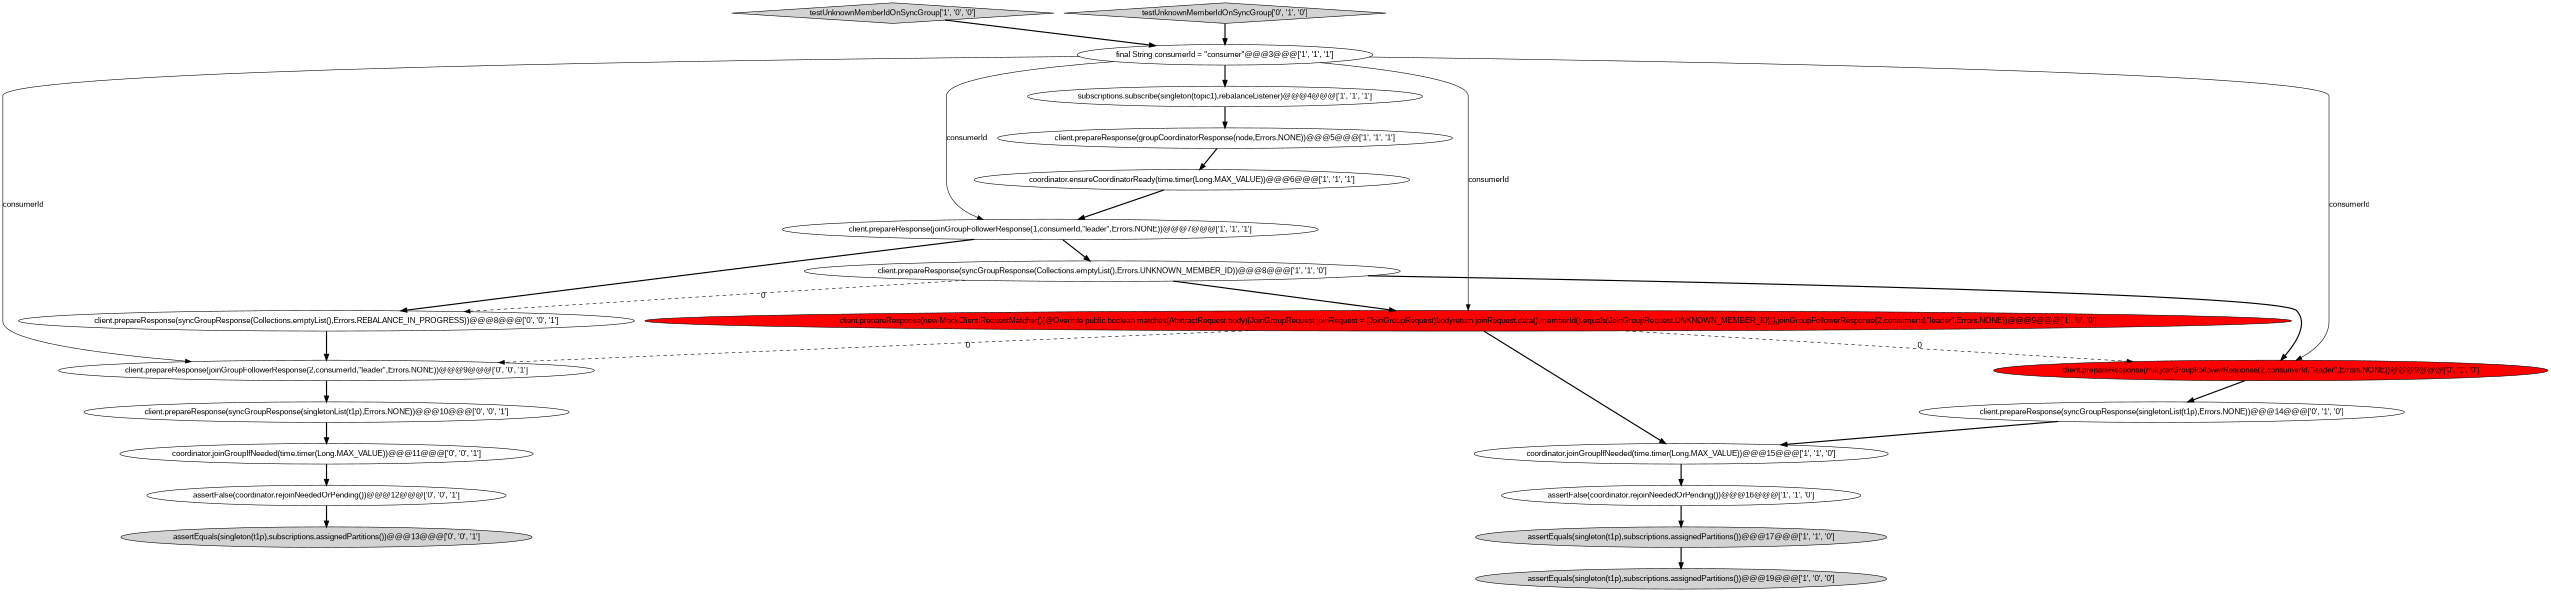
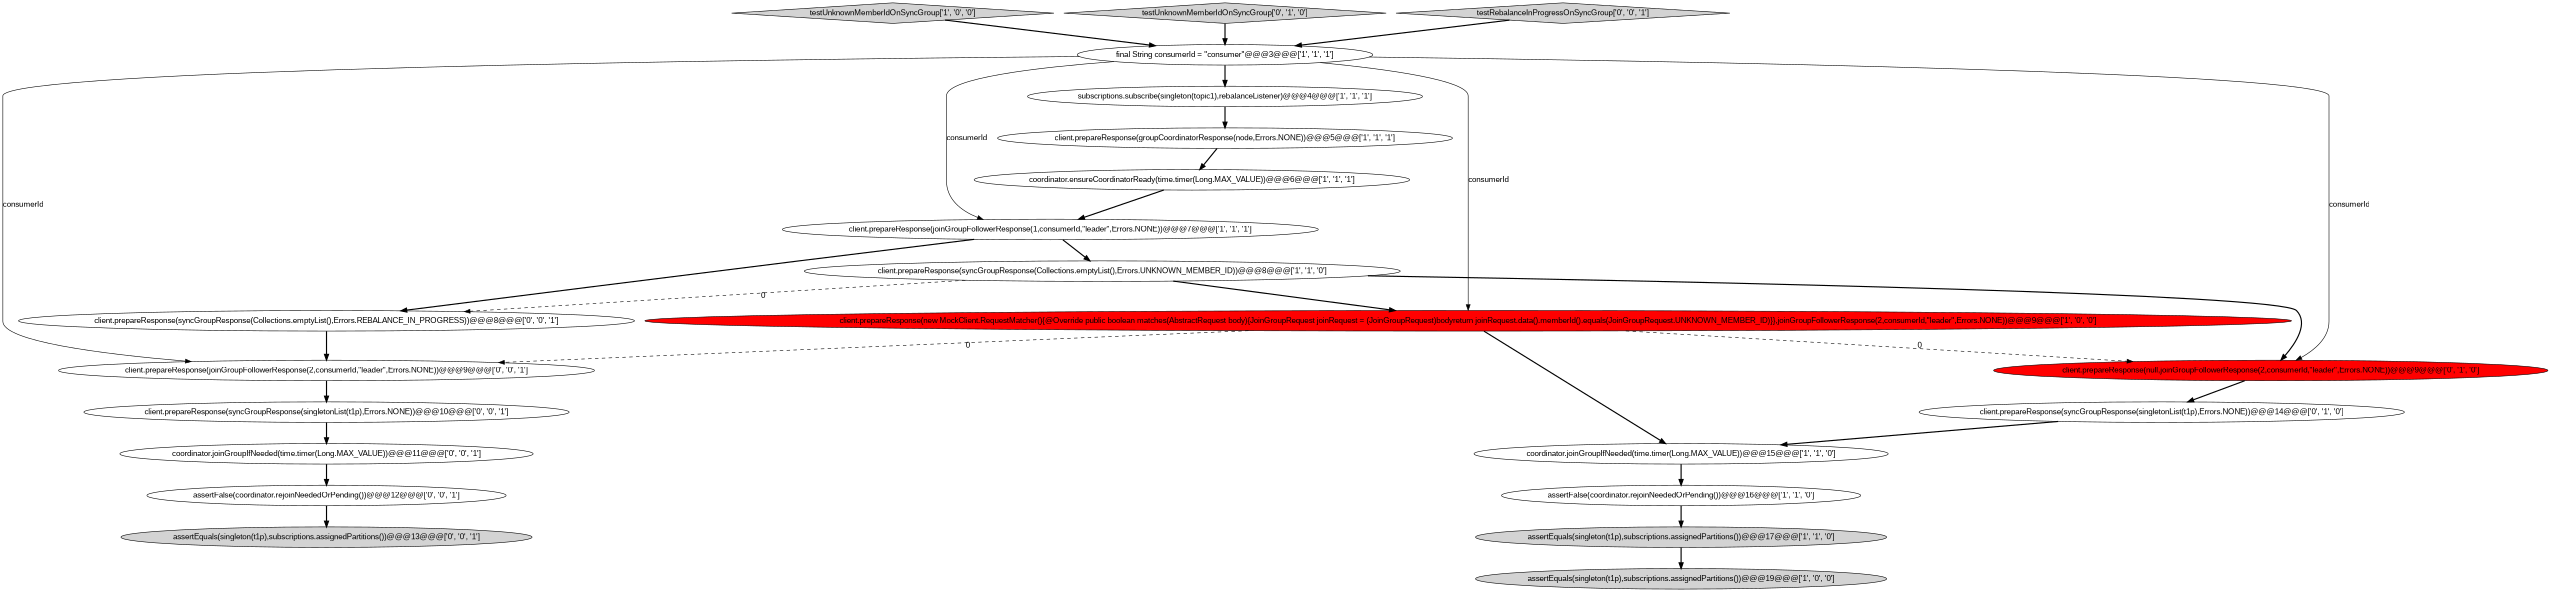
none -> (1563, 13)
